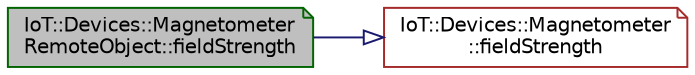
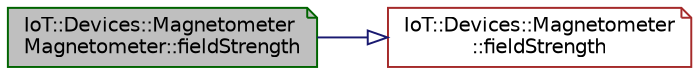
(161, 37) -> (162, 37)
